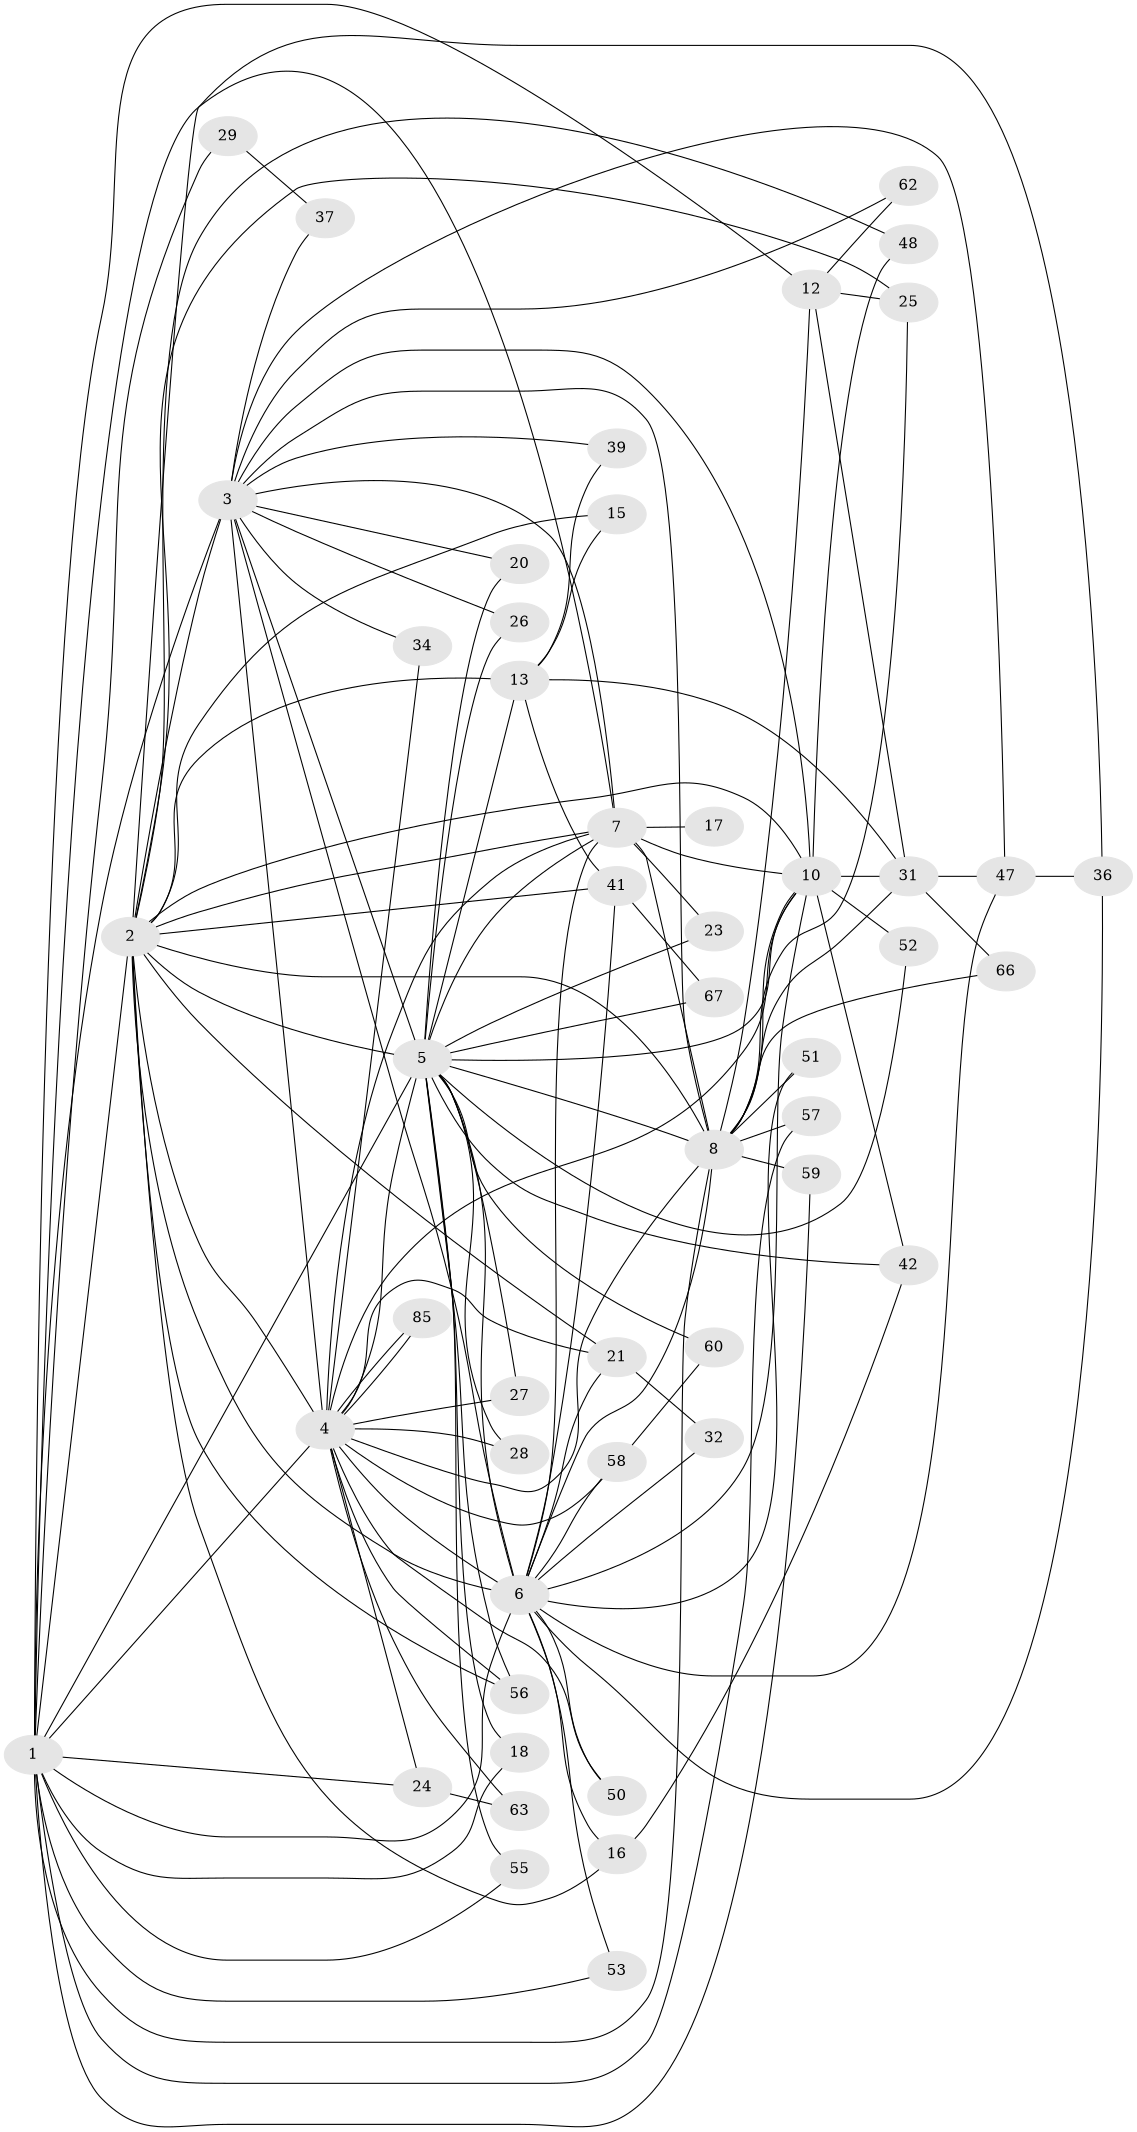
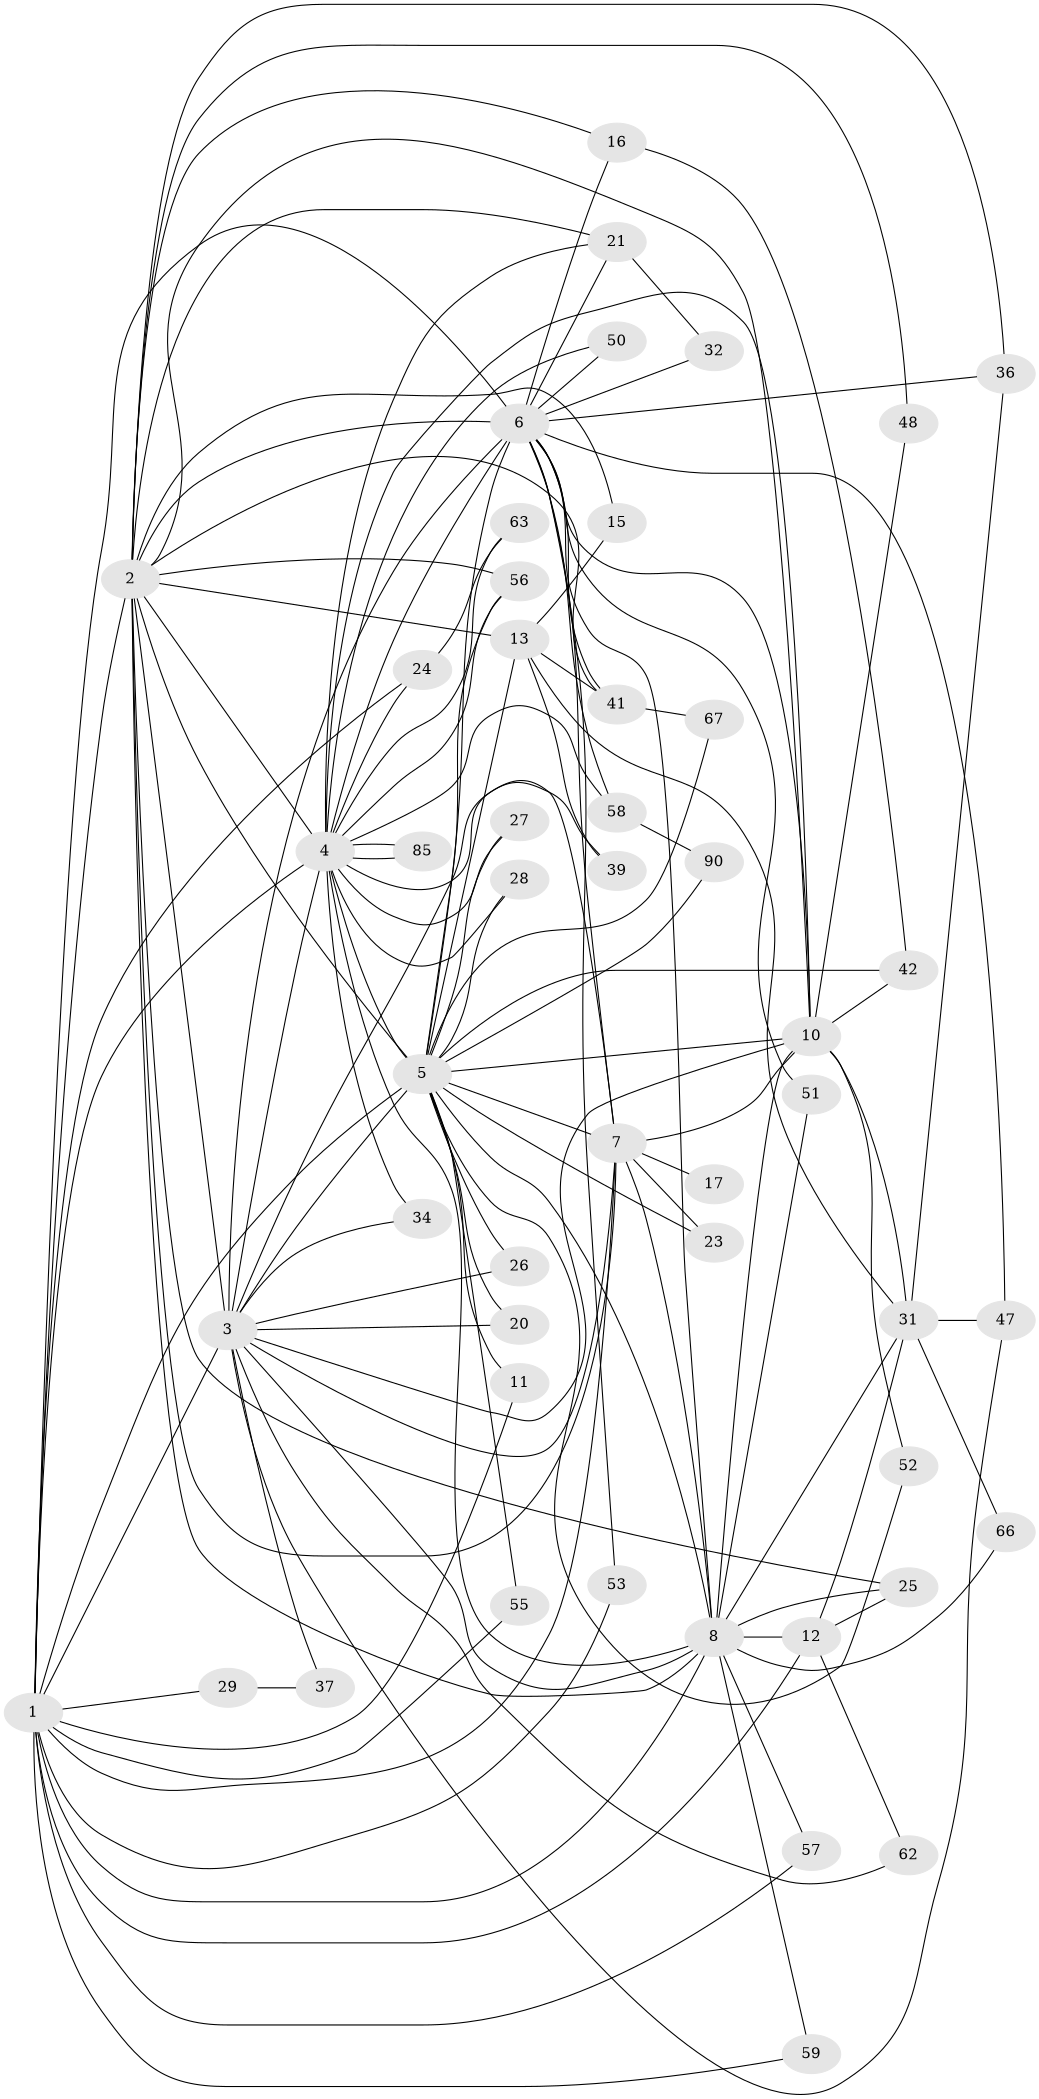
(1055, 876) -> (957, 847)
(714, 1347) -> (714, 862)
(520, 1753) -> (520, 1383)
